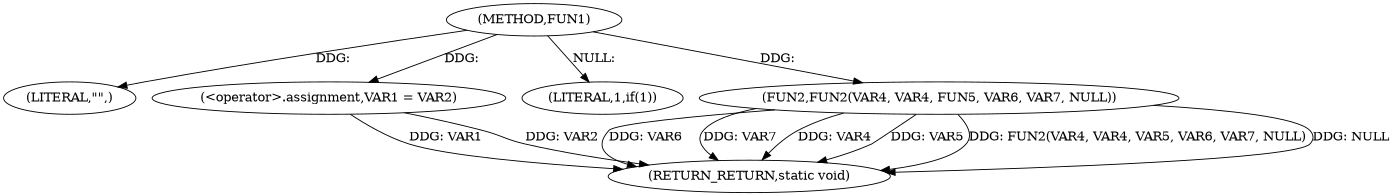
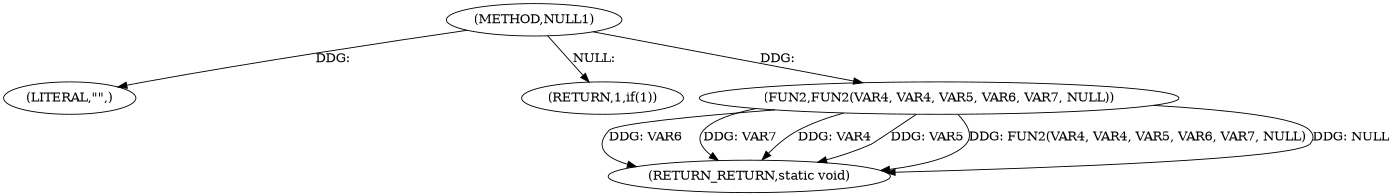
(534, 20) -> (534, 20)
(329, 98) -> none
(603, 98) -> (603, 98)
(939, 98) -> (939, 98)
